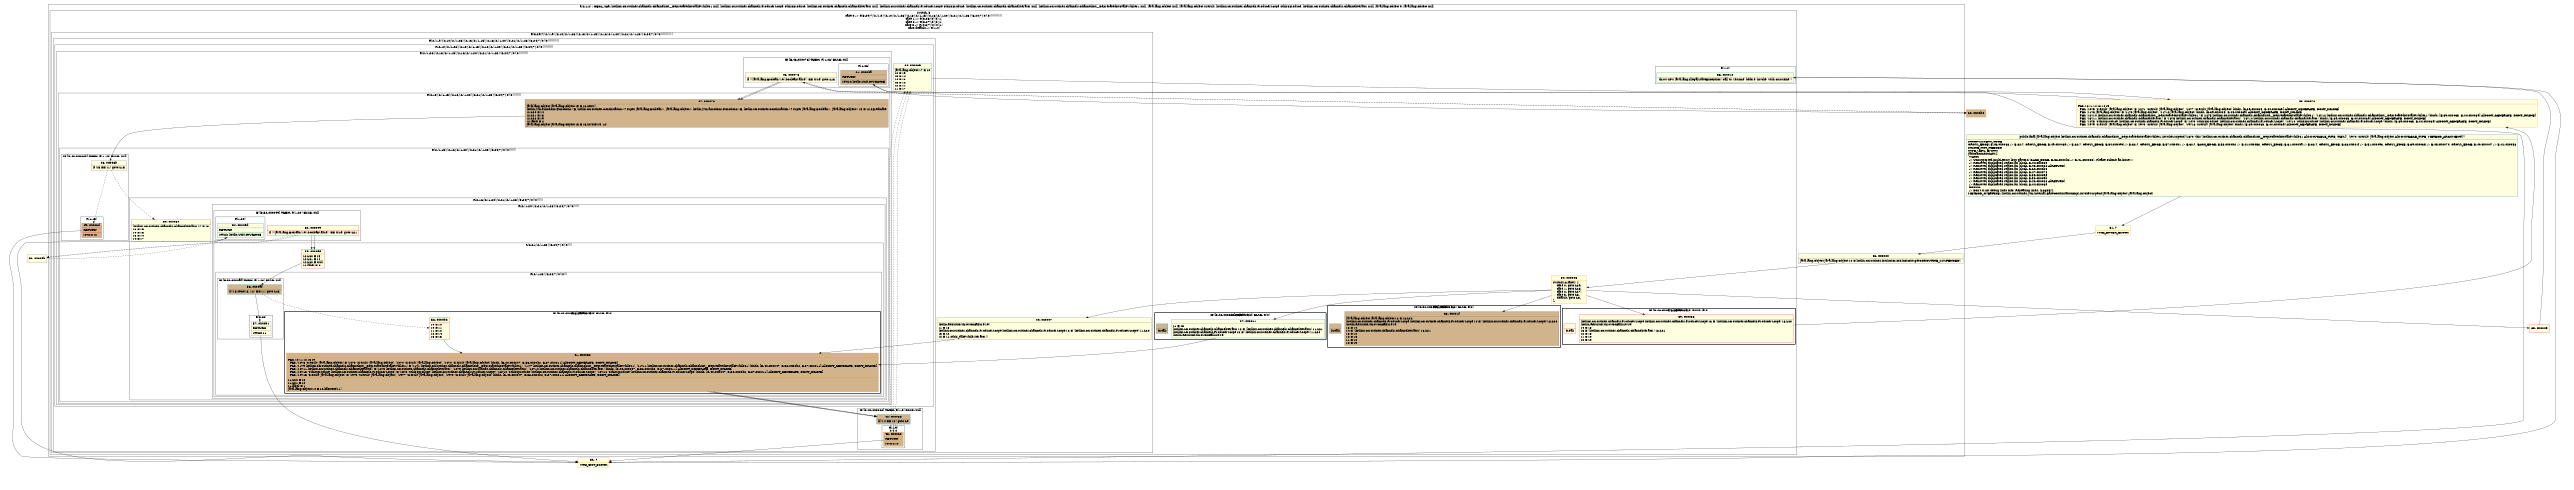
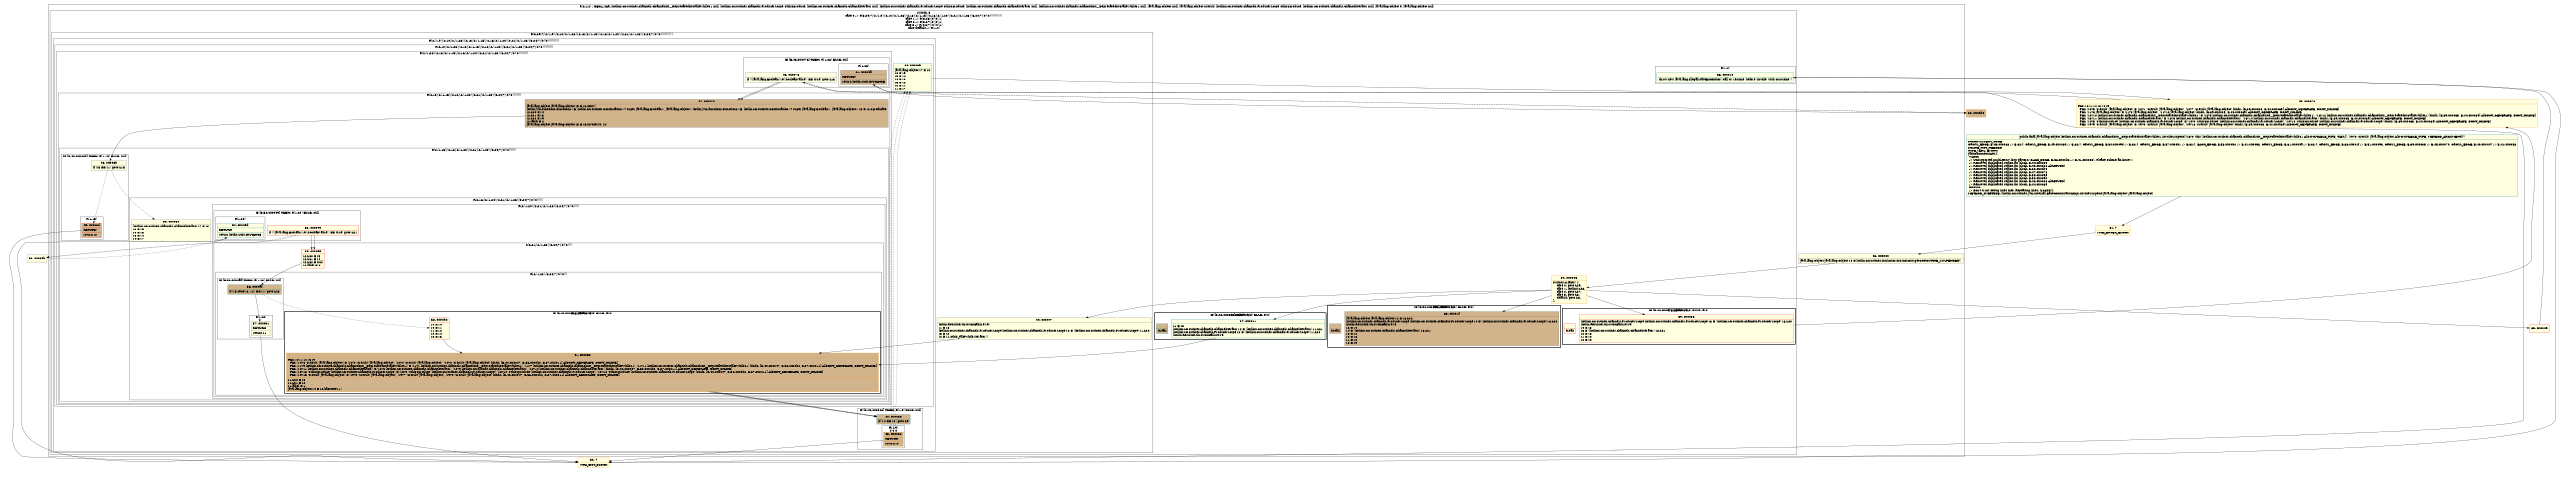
(1567, 289) -> (1569, 289)
(261, 317) -> (261, 317)
